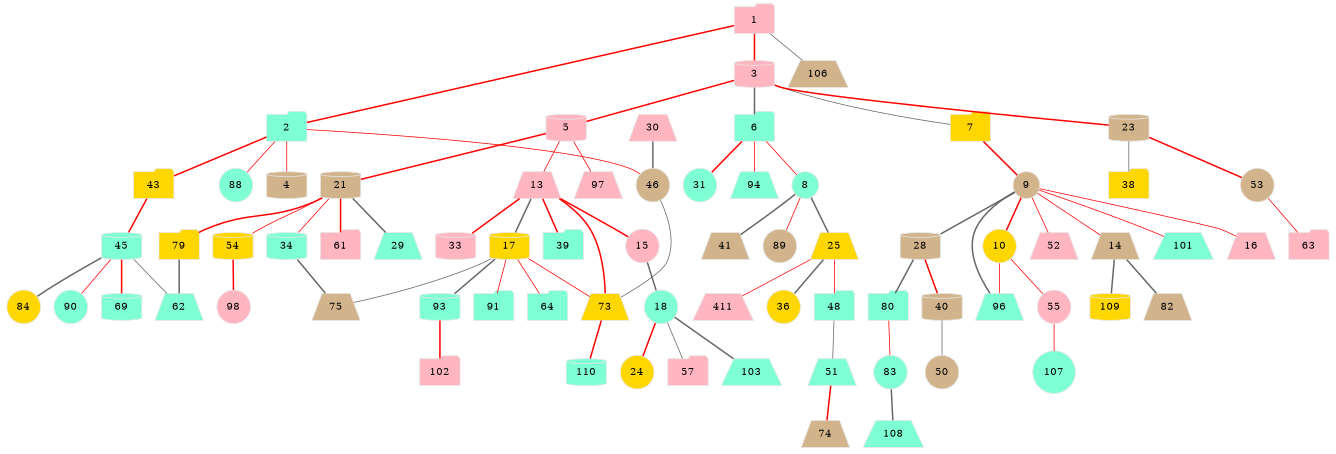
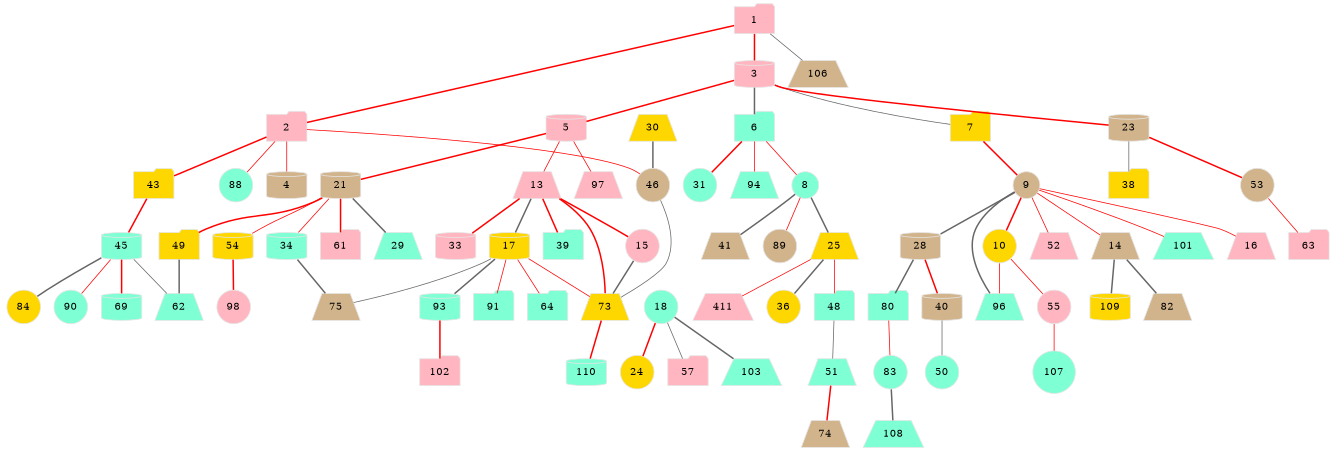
(287, 128) -> (287, 128)
(653, 128) -> (653, 128)
(179, 246) -> (179, 246)
(650, 272) -> (623, 277)
(942, 372) -> (942, 372)
